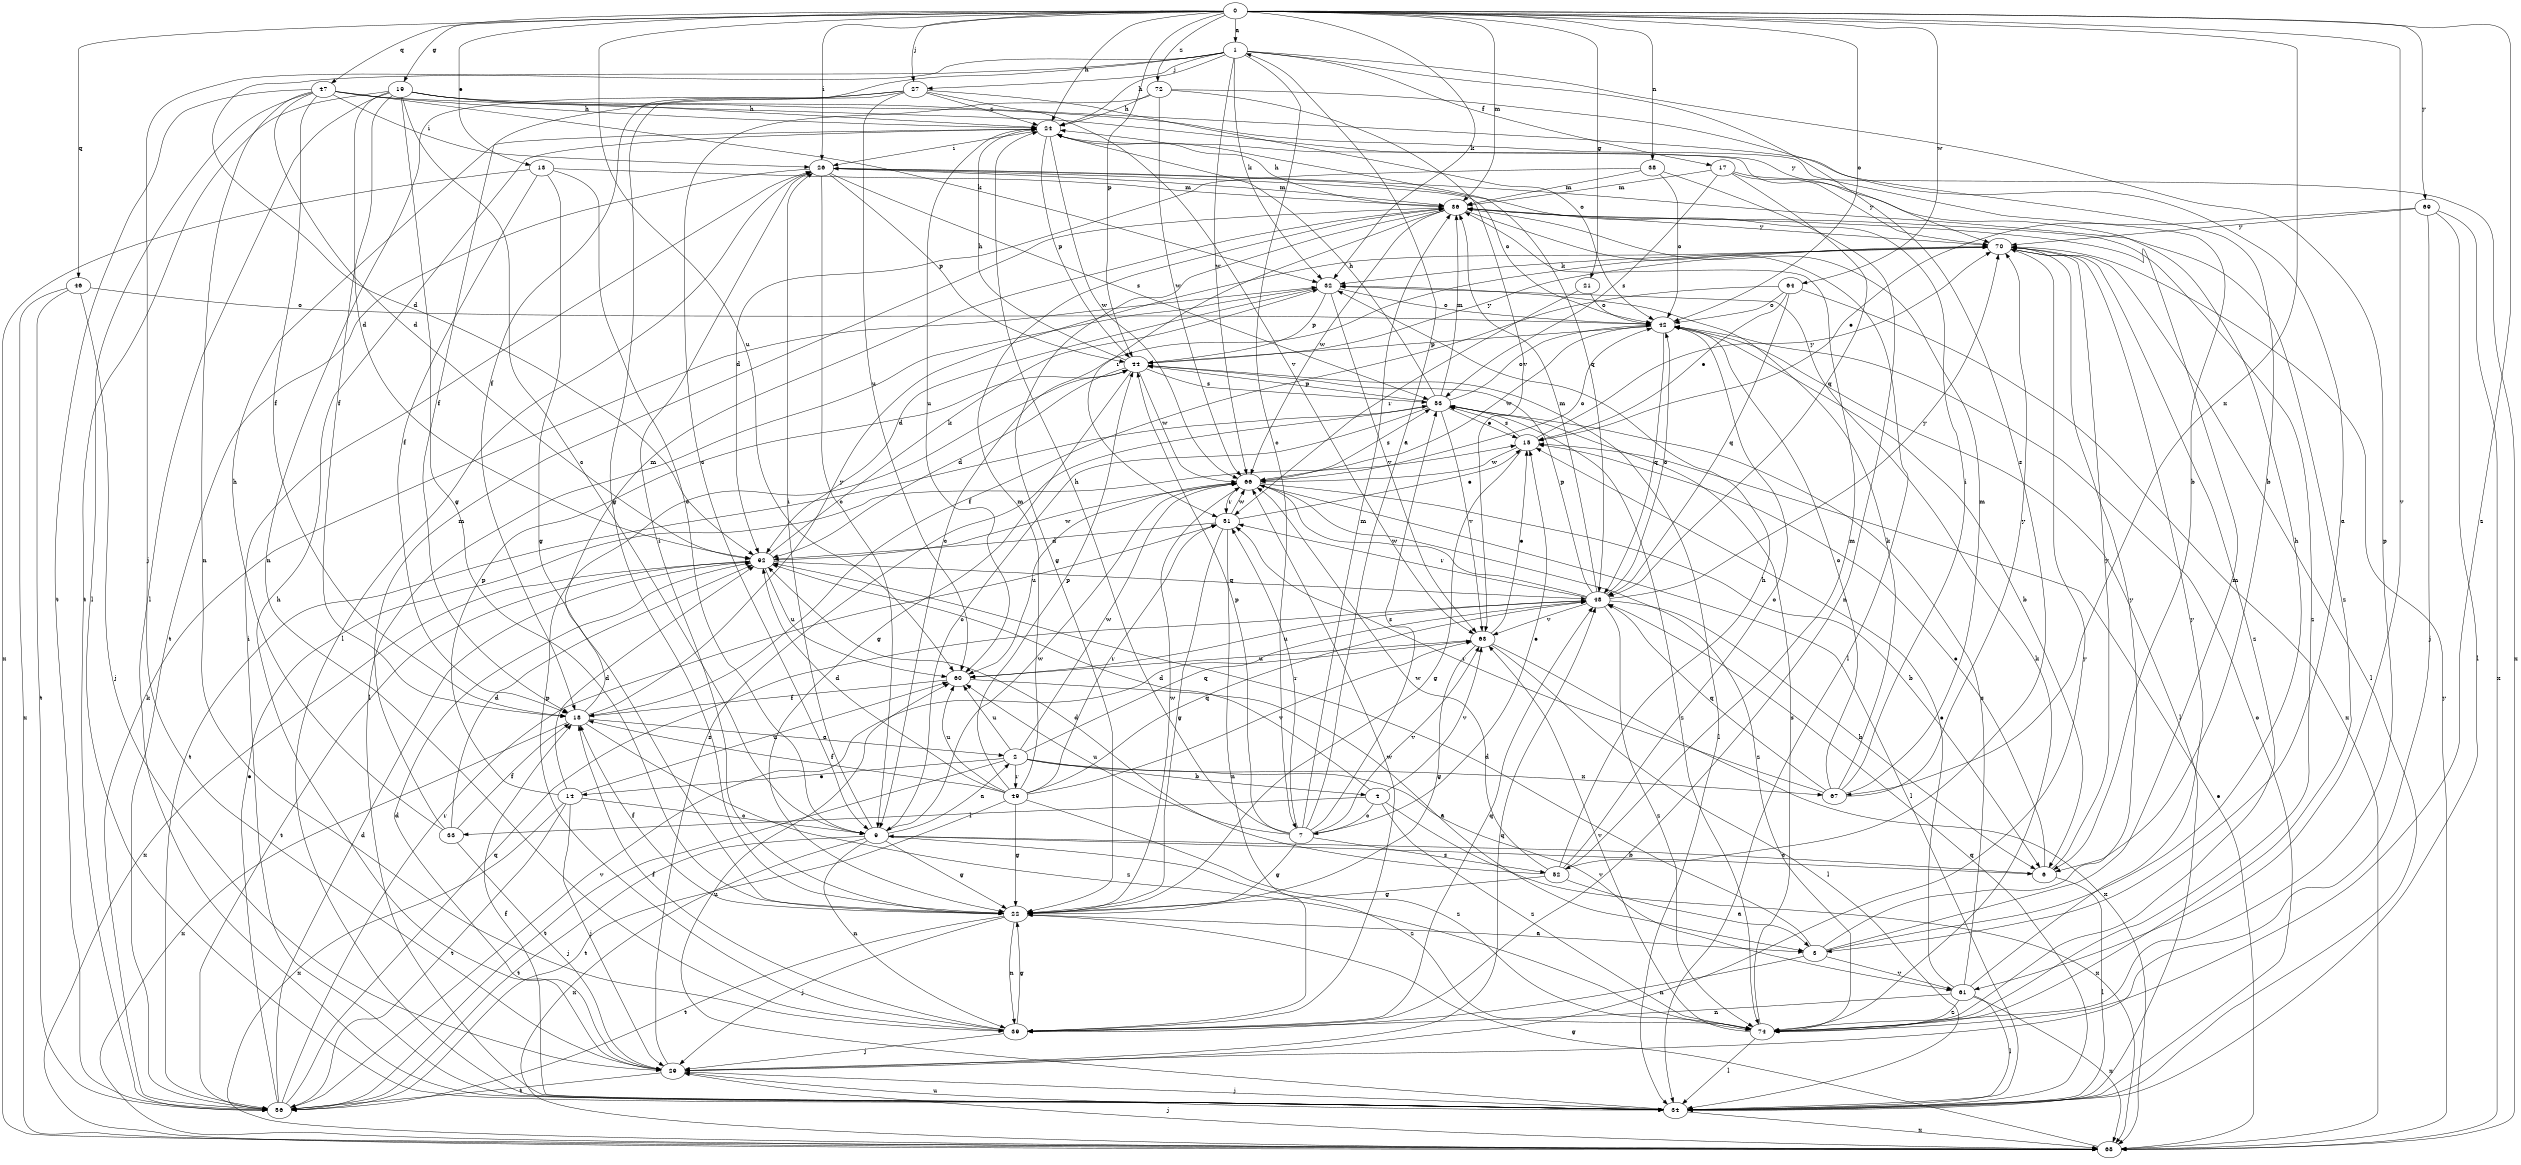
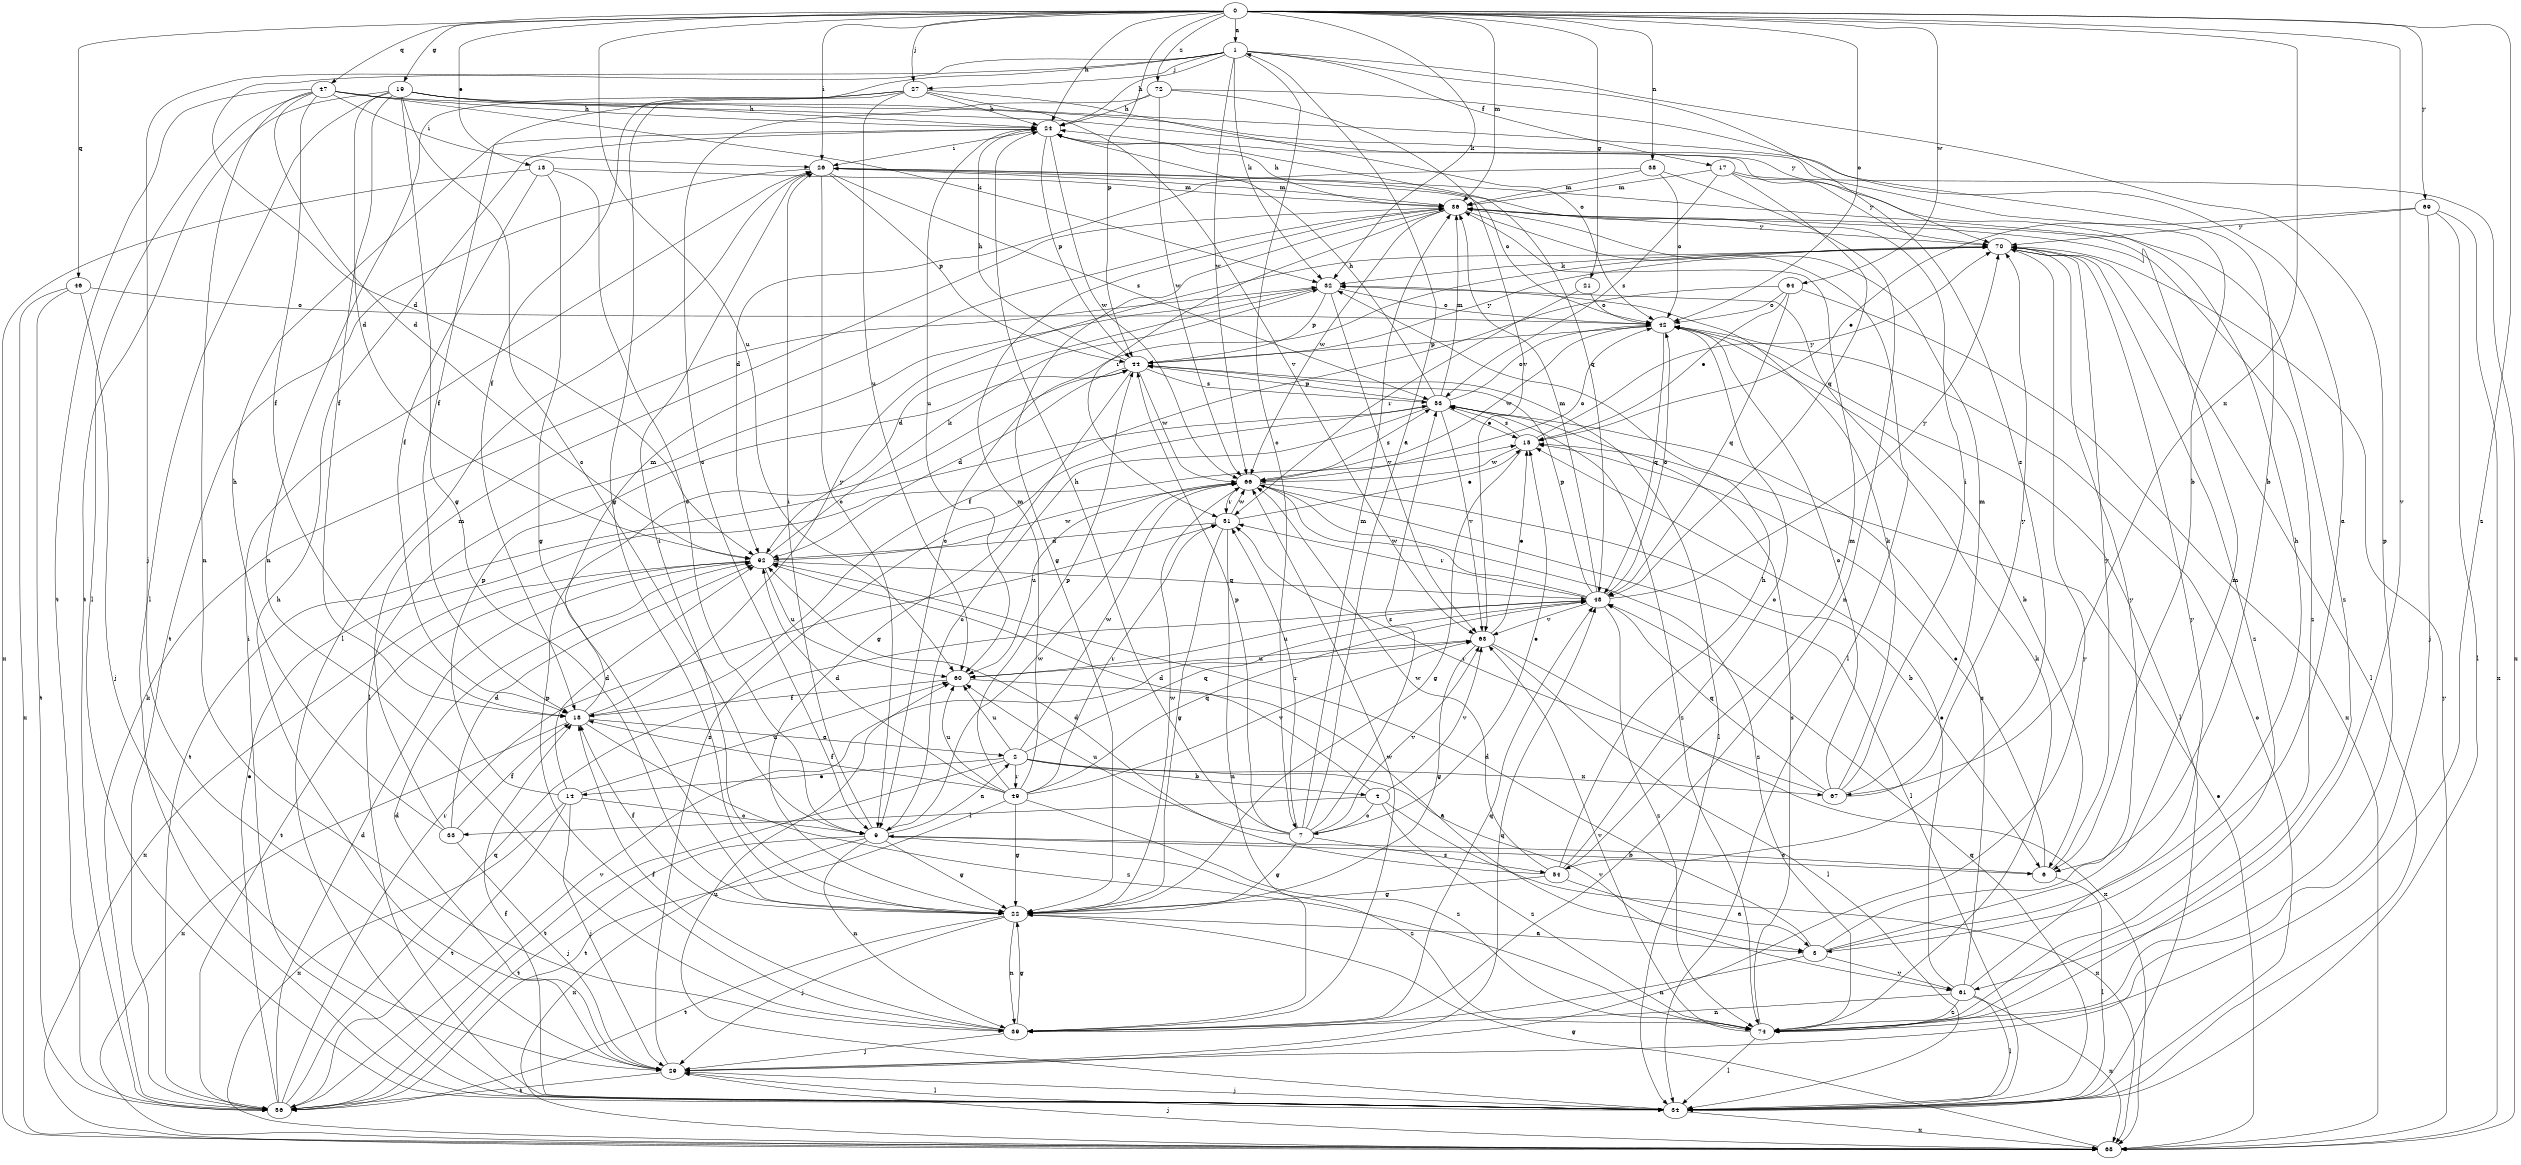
(992, 109) -> (992, 109)
(1829, 716) -> none
(1557, 875) -> (1557, 875)
(936, 1091) -> (936, 1091)
